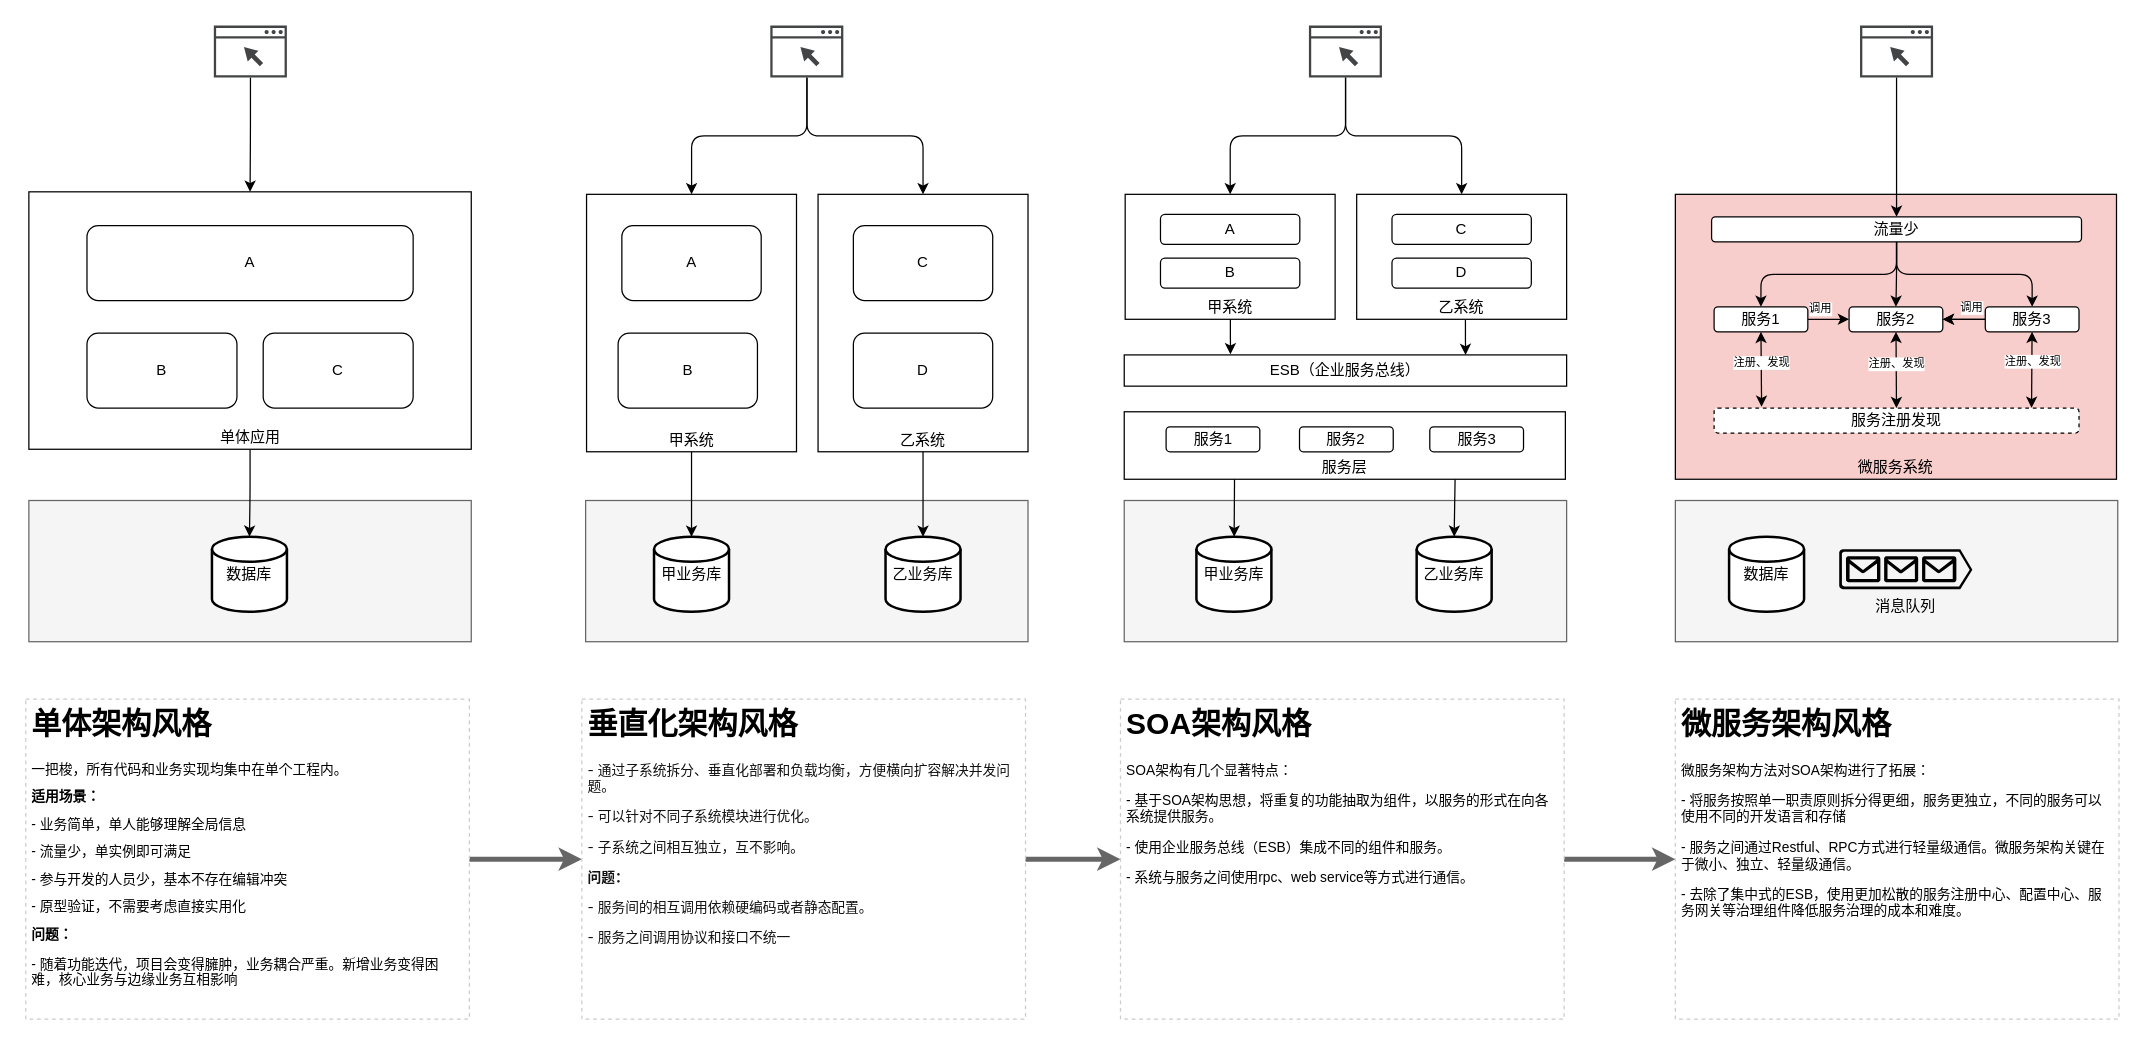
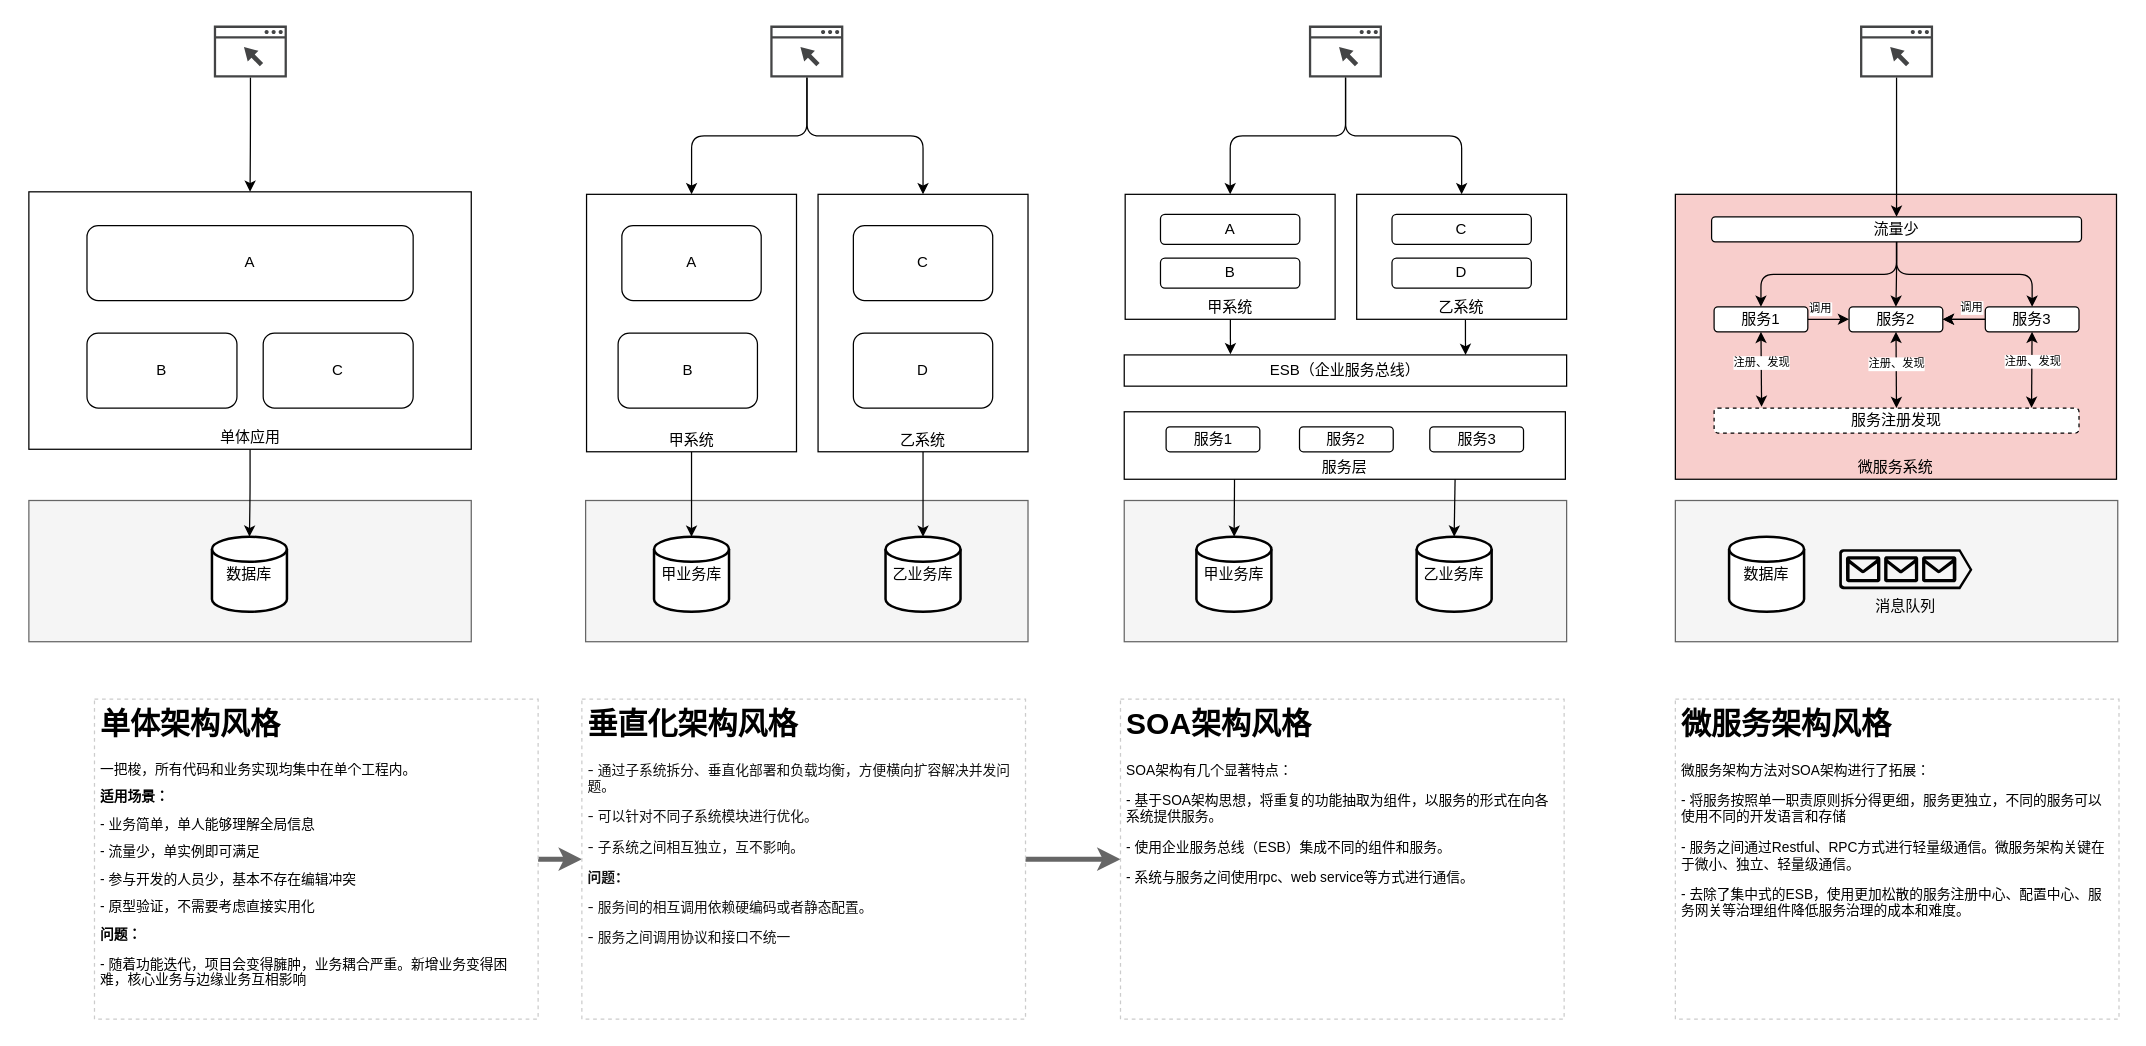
(248, 859) -> (316, 859)
(1613, 859) -> none
